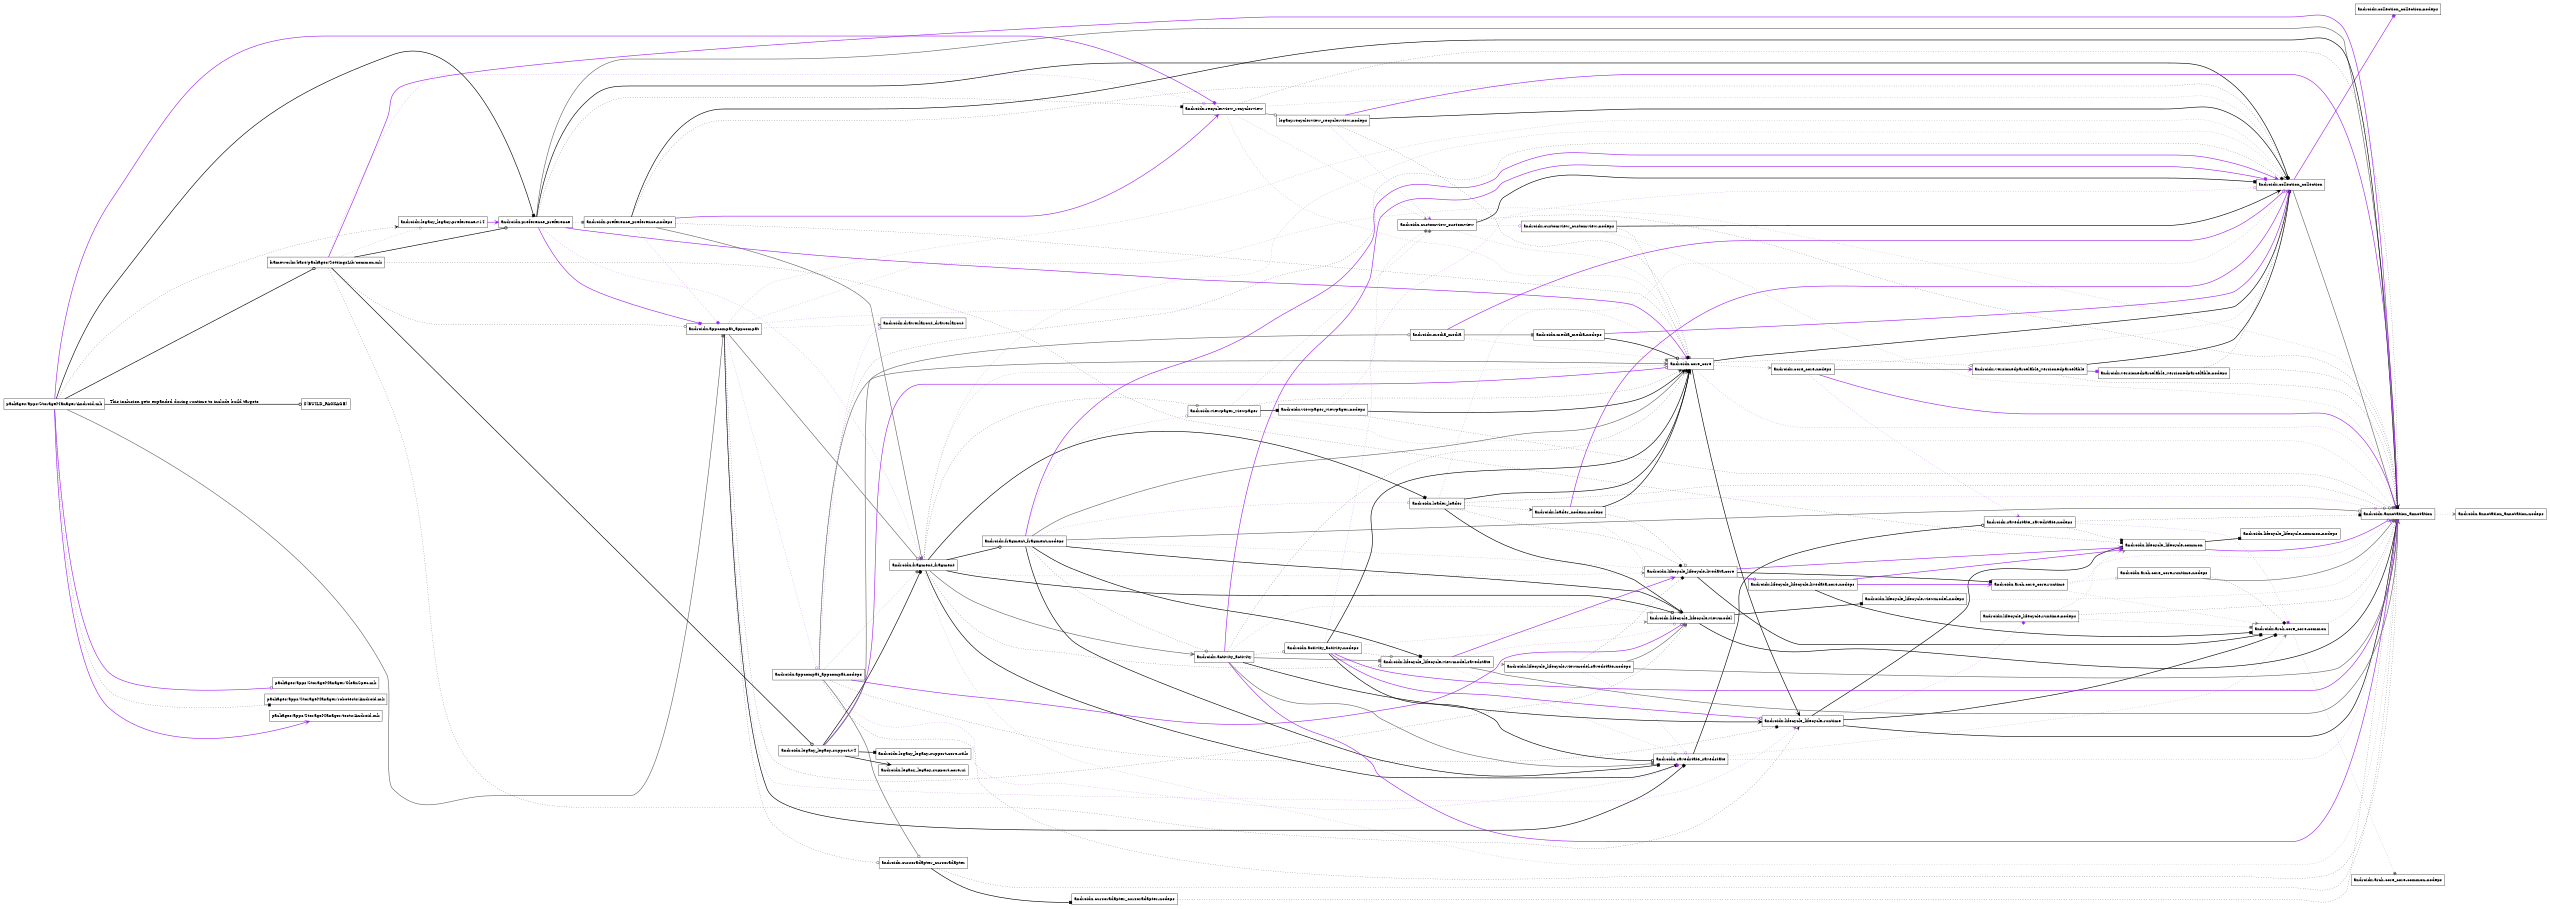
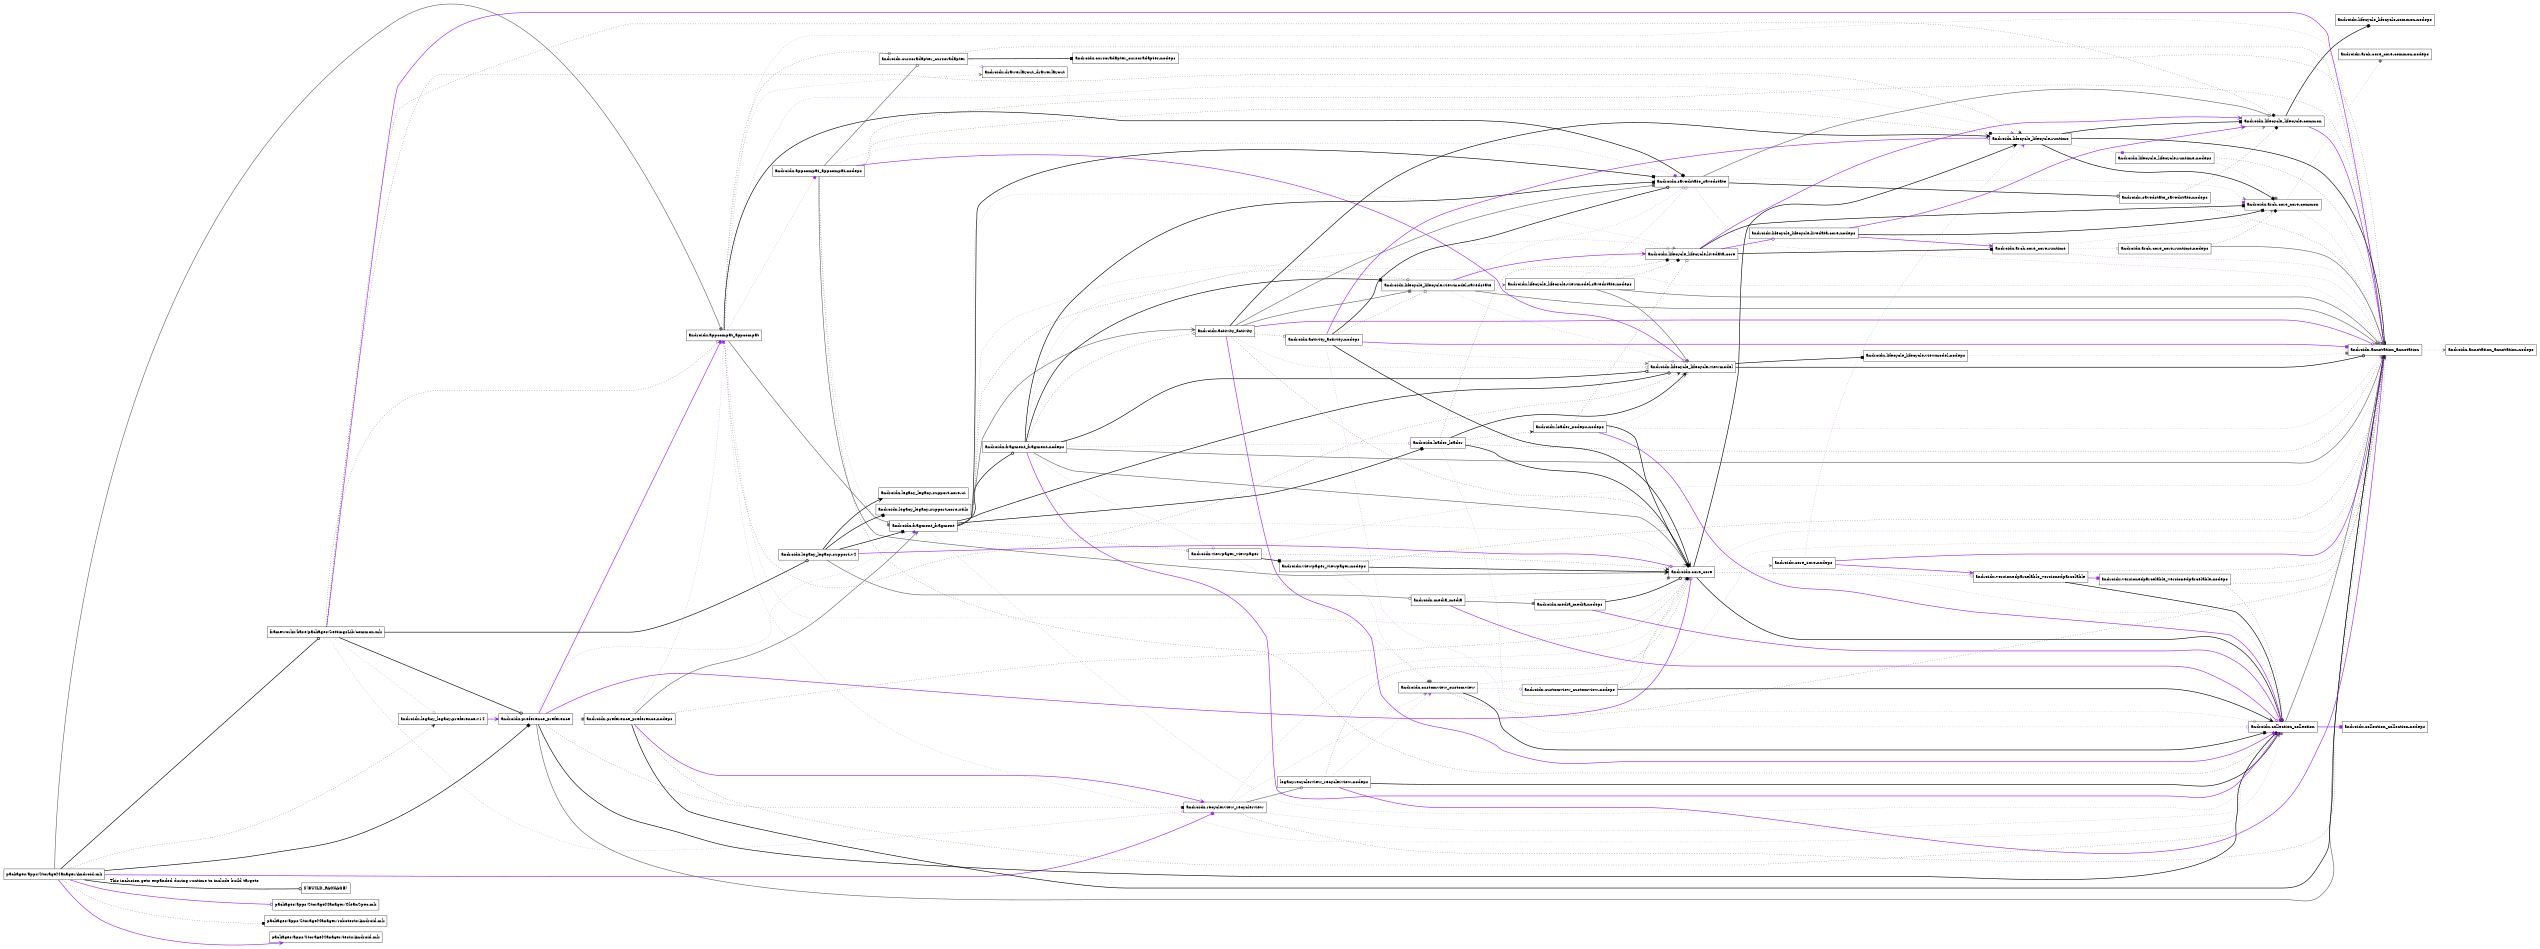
none -> (1981, 97)
(1910, 450) -> (1873, 331)
(771, 501) -> (771, 255)
(830, 521) -> (973, 65)
